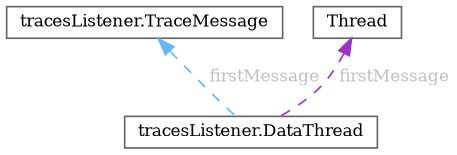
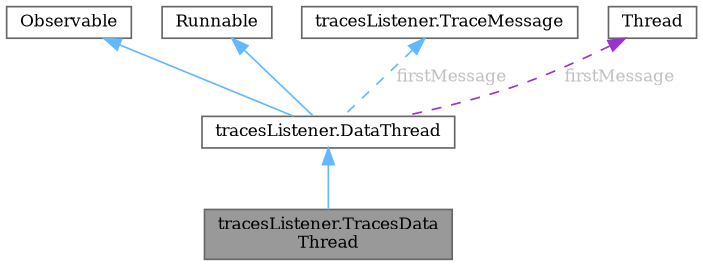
none -> (69, 22)
none -> (217, 22)
none -> (328, 234)
